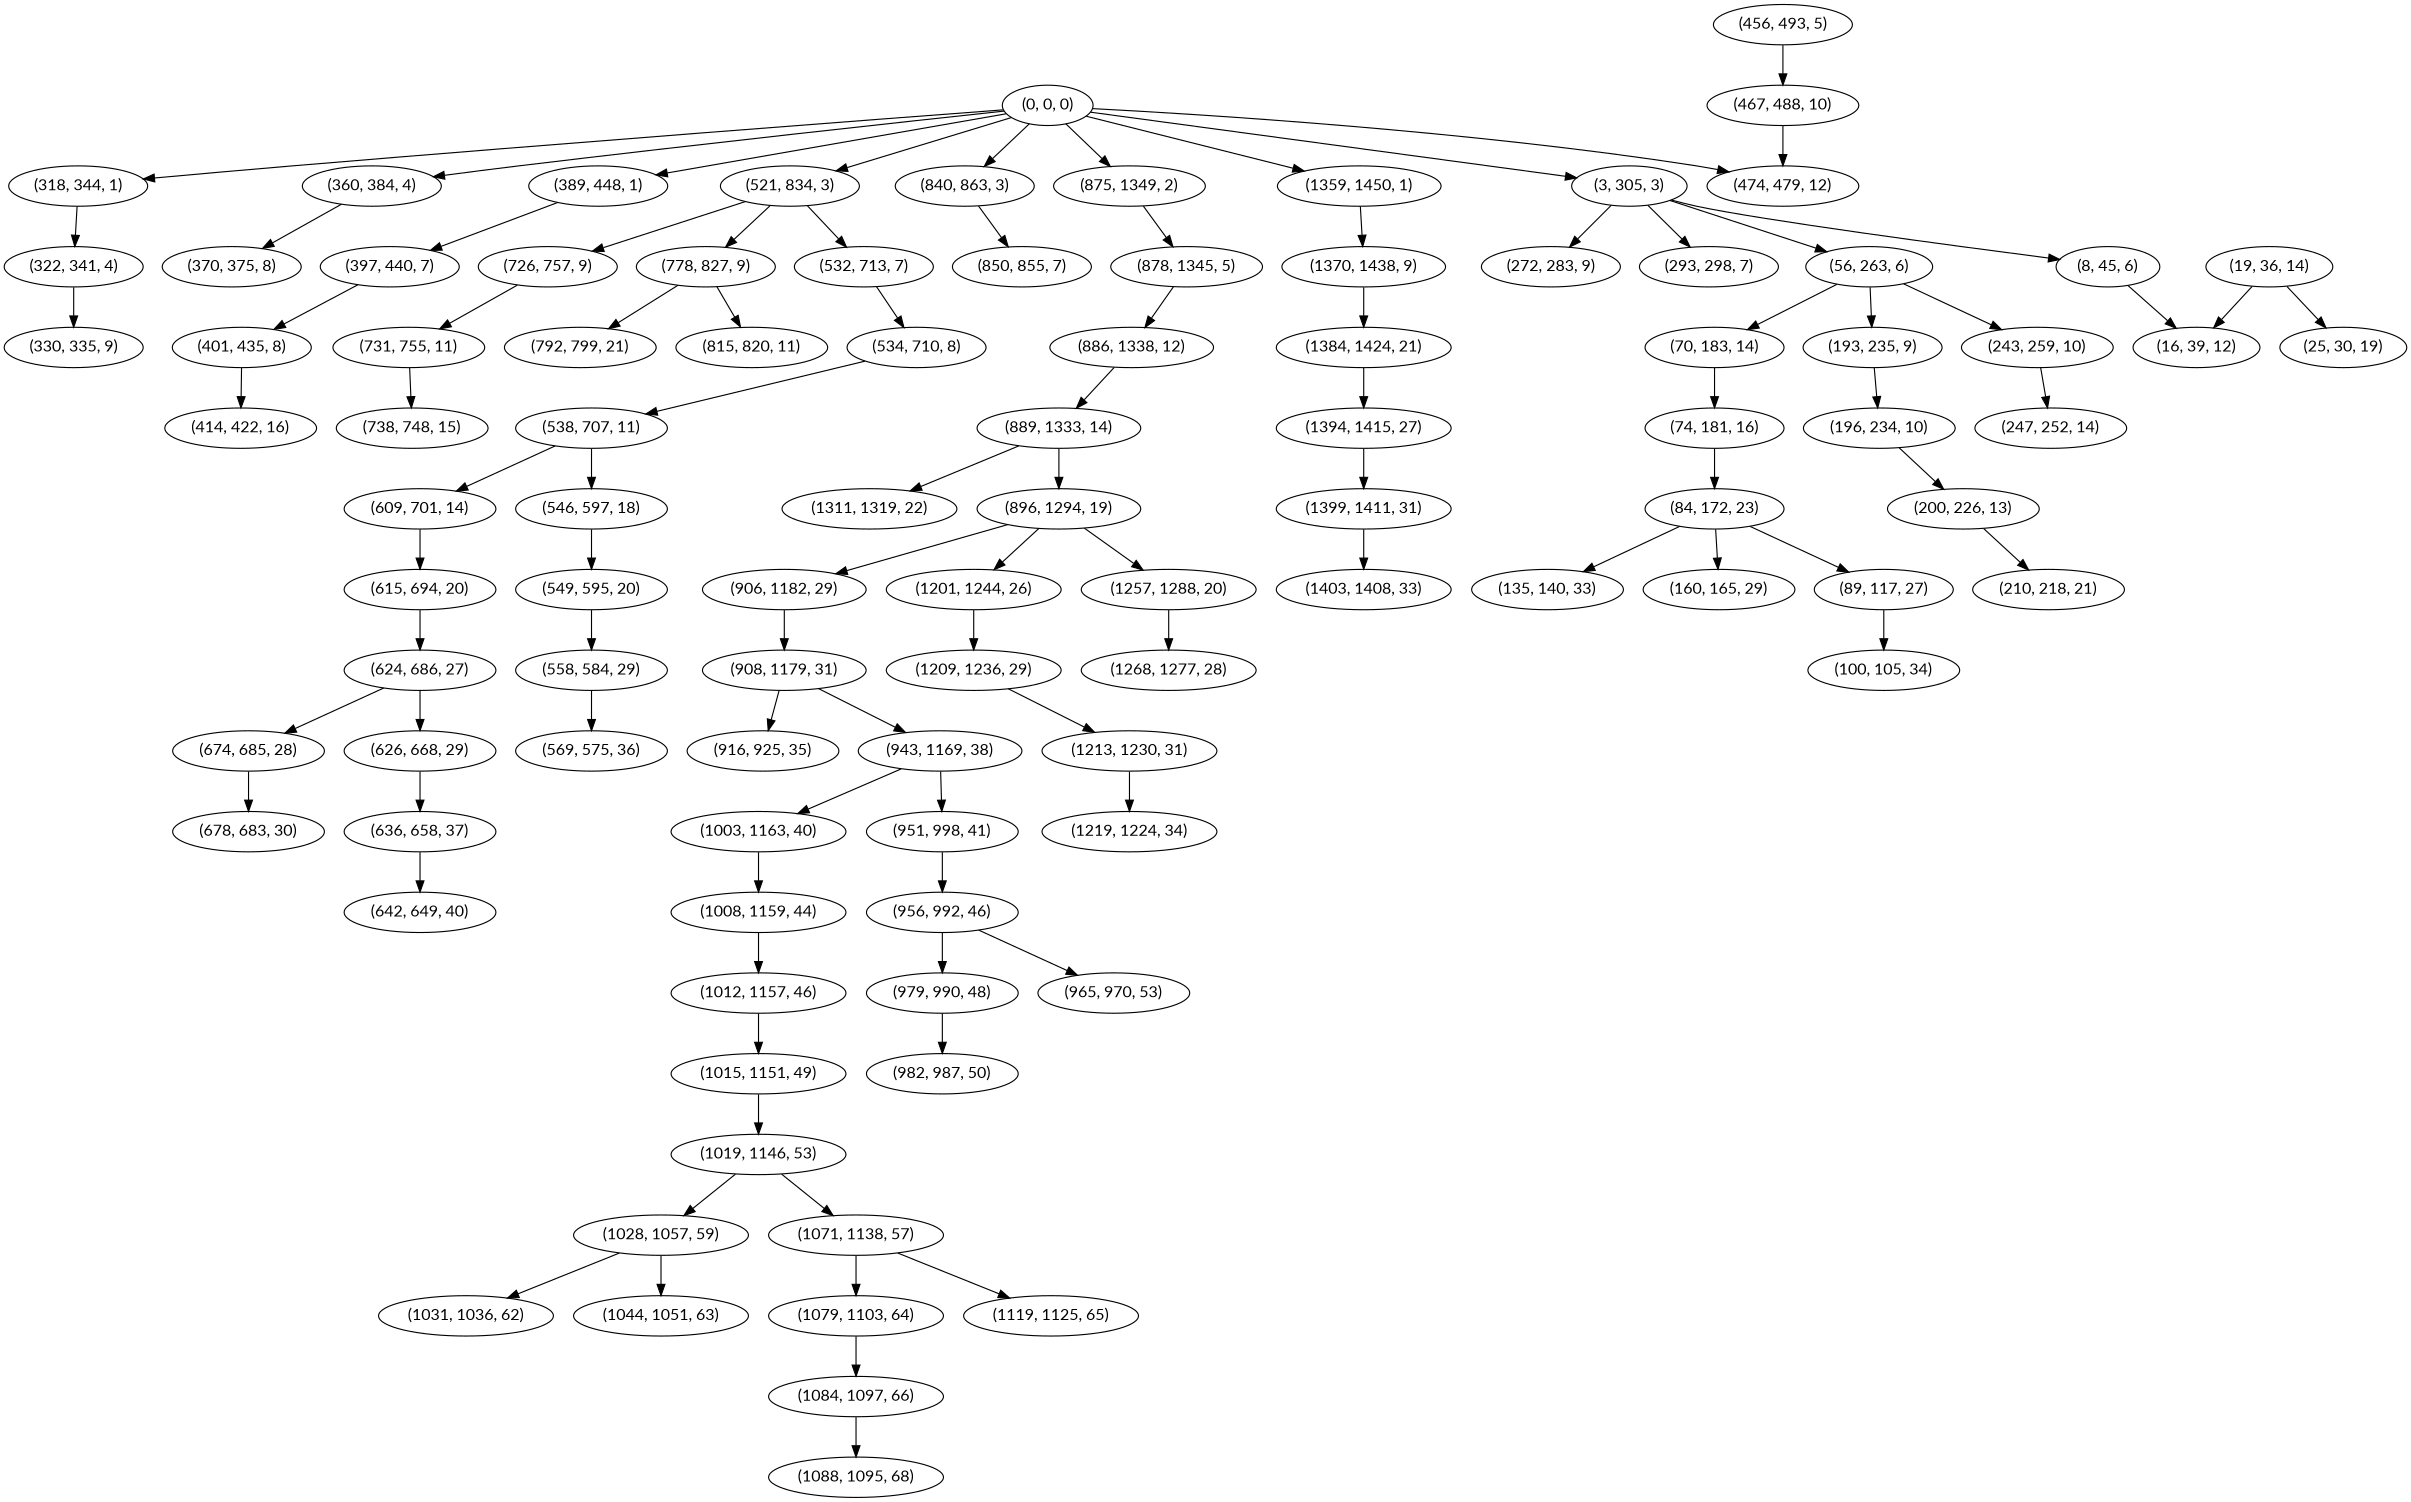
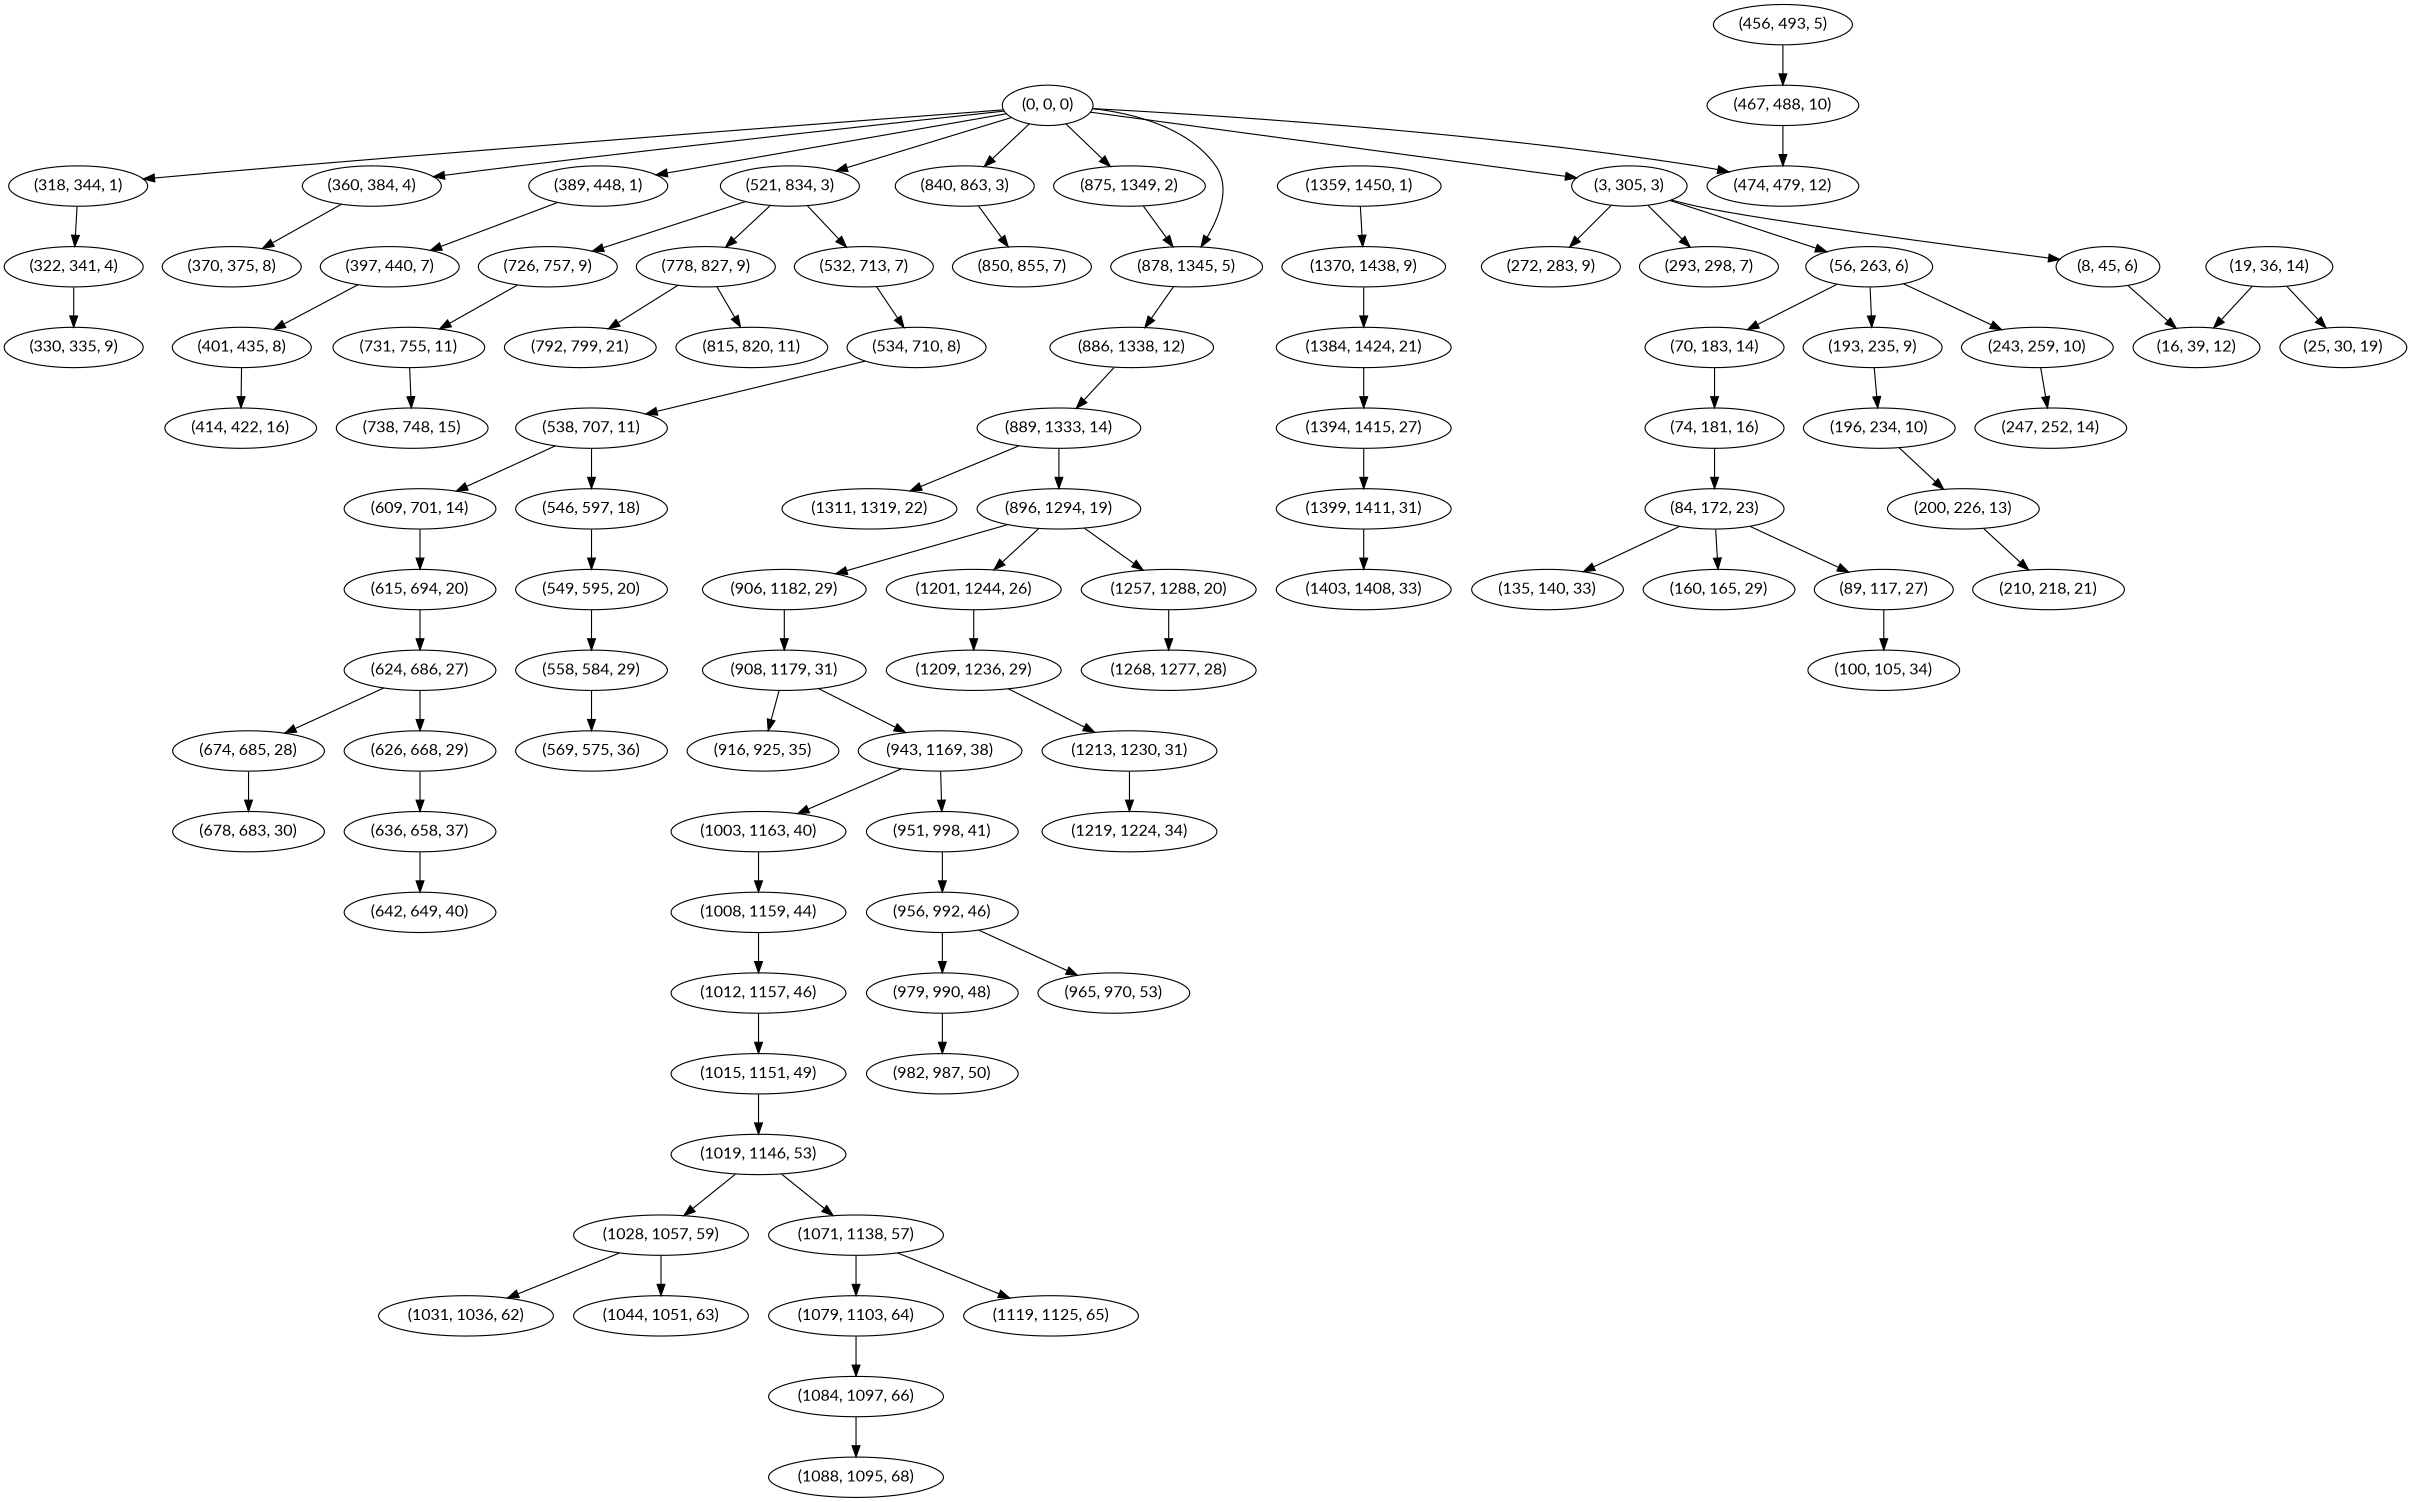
(1190, 142) -> (1193, 143)
